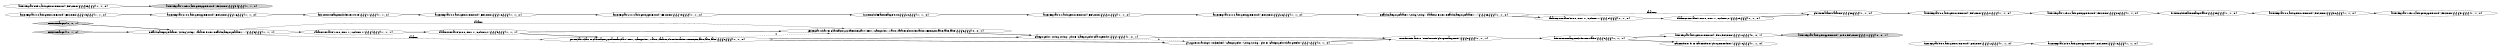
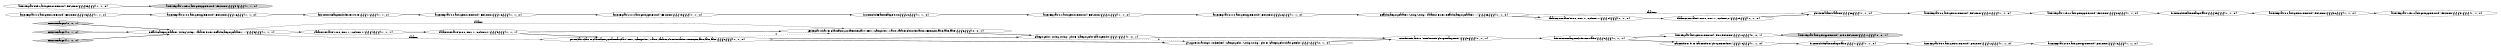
none -> (63, 41)
none -> (1843, 44)
